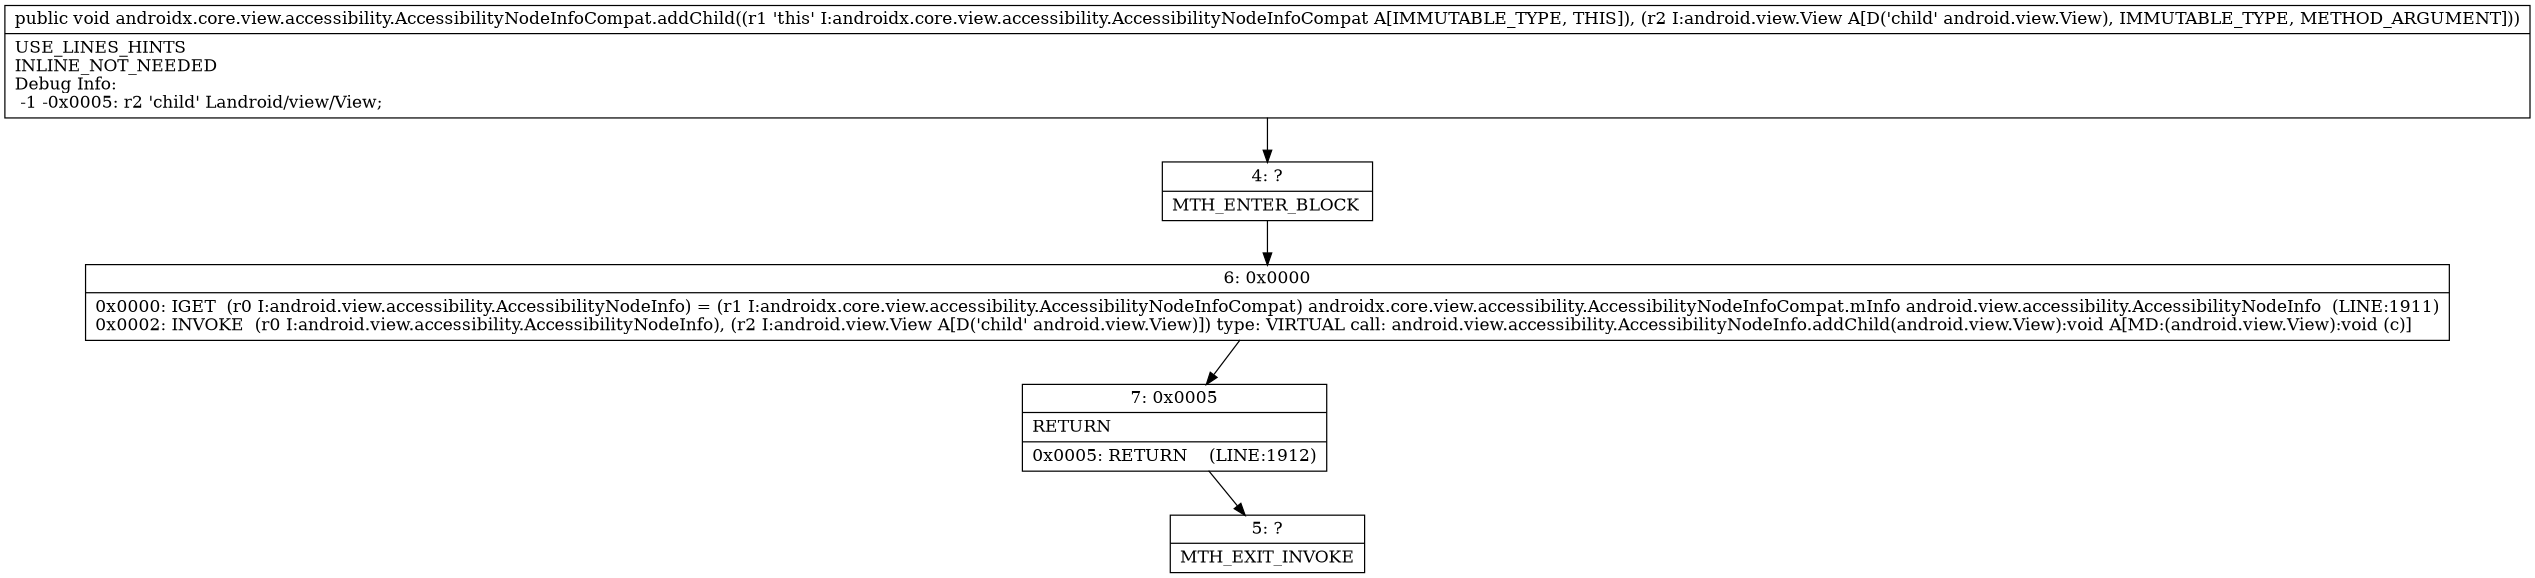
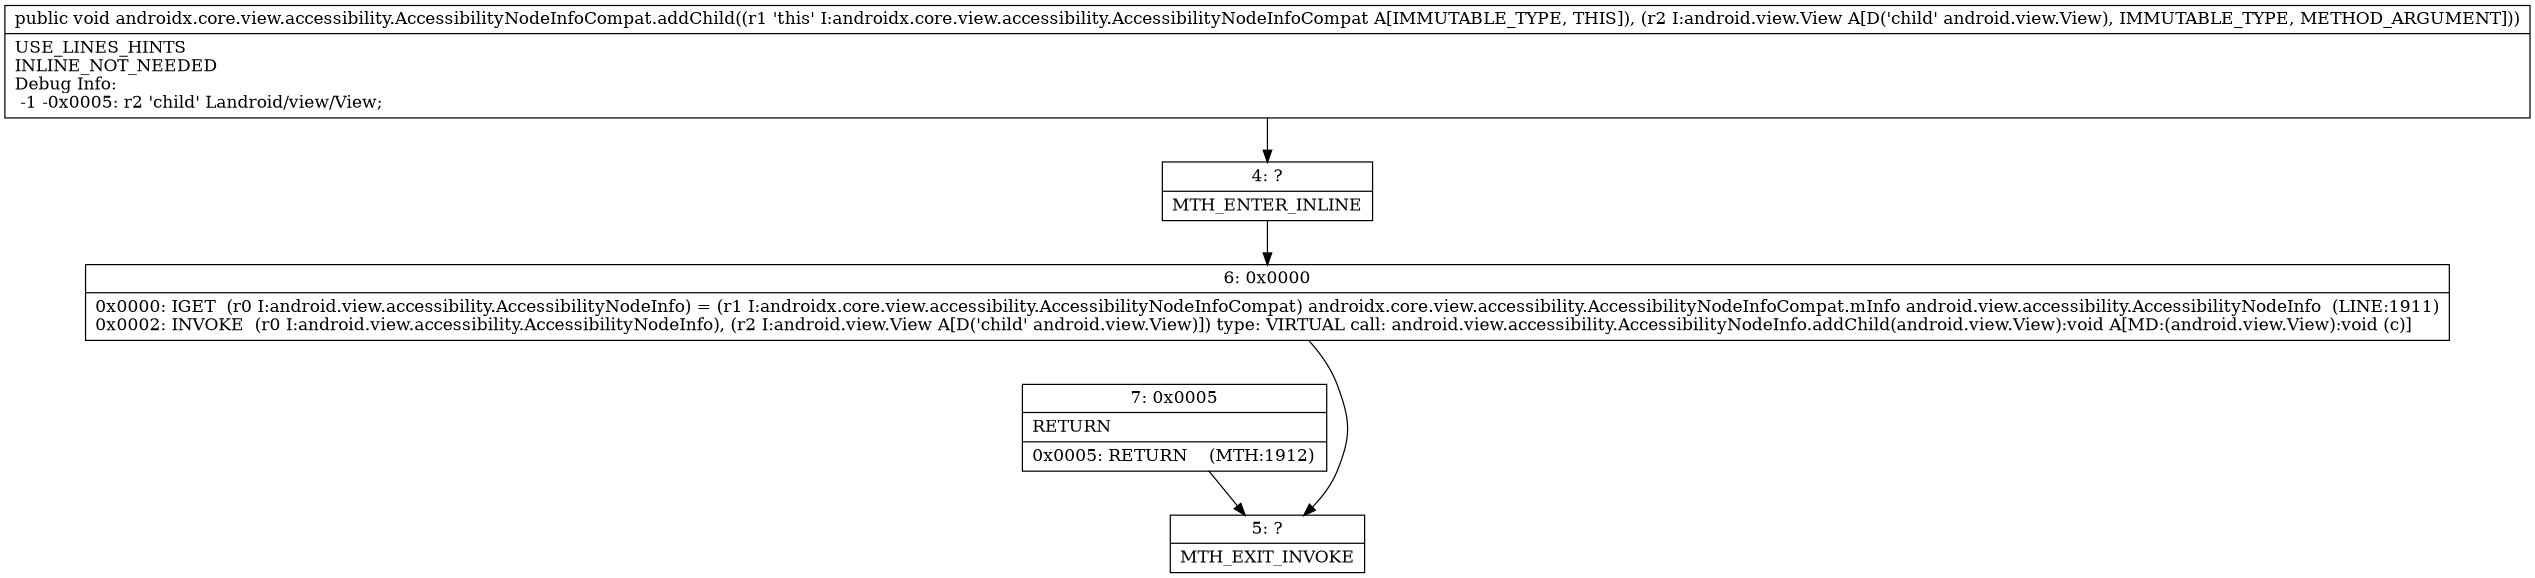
(1266, 205) -> (1267, 205)
(1227, 357) -> (1347, 423)
(1175, 456) -> (1174, 456)
